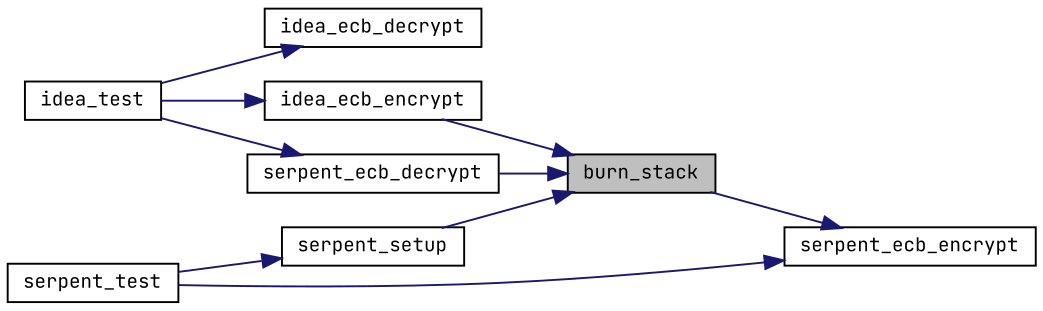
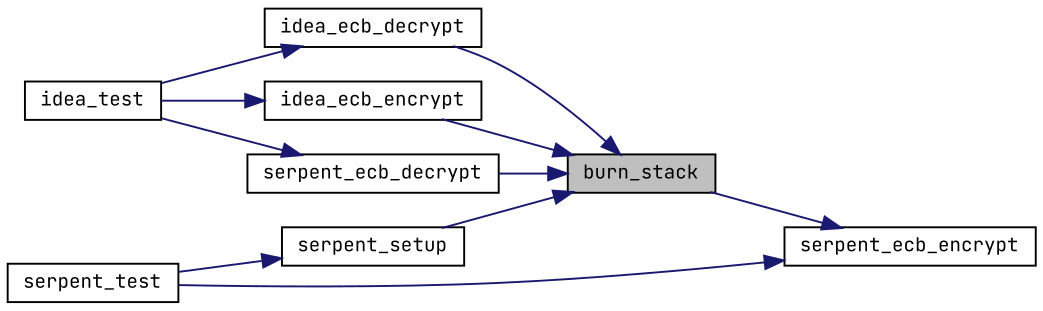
none -> (535, 86)
